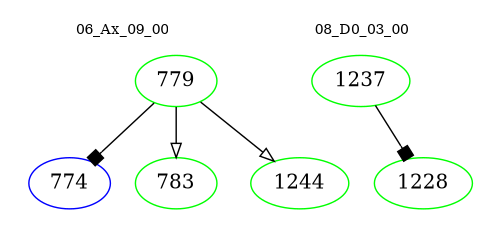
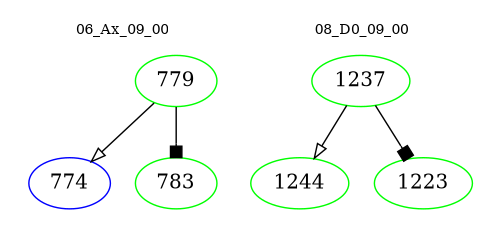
(362, 31) -> (362, 31)
(219, 117) -> (334, 126)
(176, 125) -> (176, 125)
(128, 127) -> (128, 127)
(423, 183) -> (423, 183)
